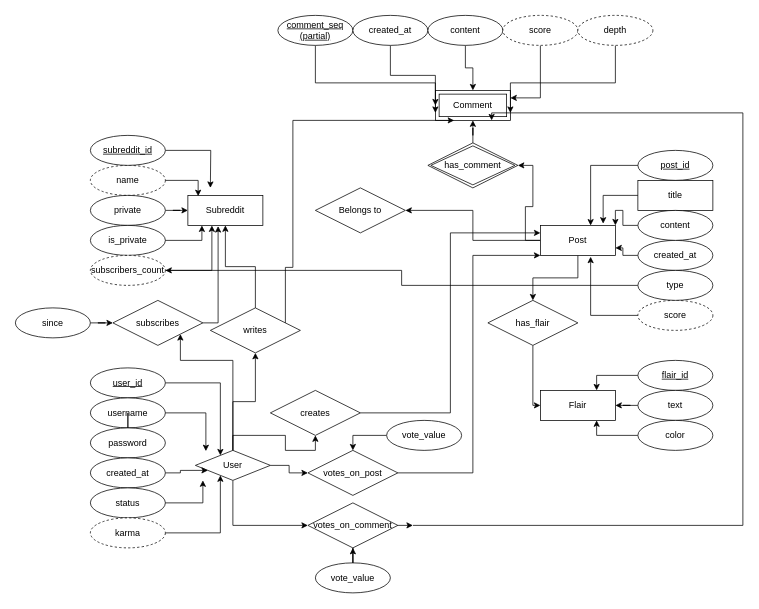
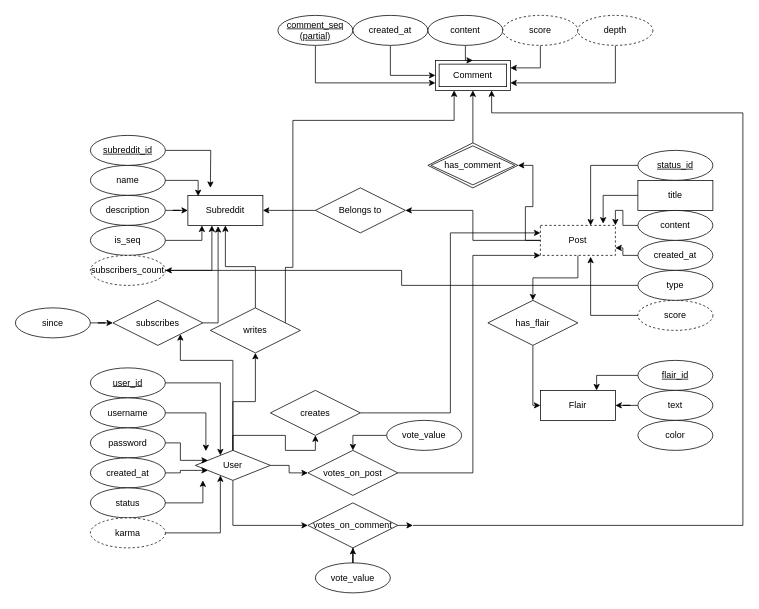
(473, 105) -> (473, 75)
(675, 165) -> (675, 165)
(128, 180) -> (128, 180)
(128, 210) -> (128, 210)
none -> (294, 210)
(128, 240) -> (128, 240)
(578, 240) -> (578, 240)
(128, 413) -> (181, 460)
(613, 435) -> none
